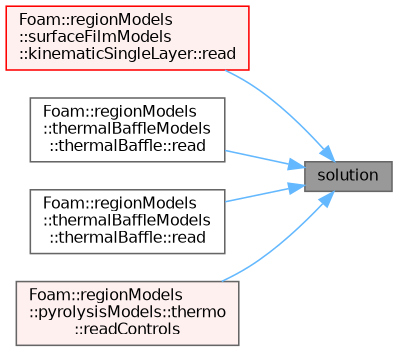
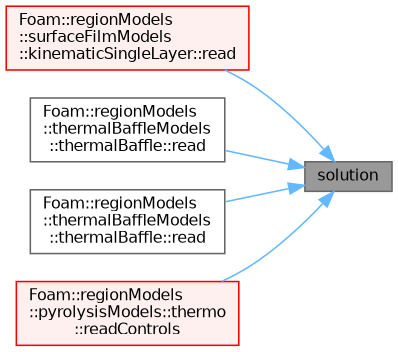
(128, 313) -> (128, 313)
